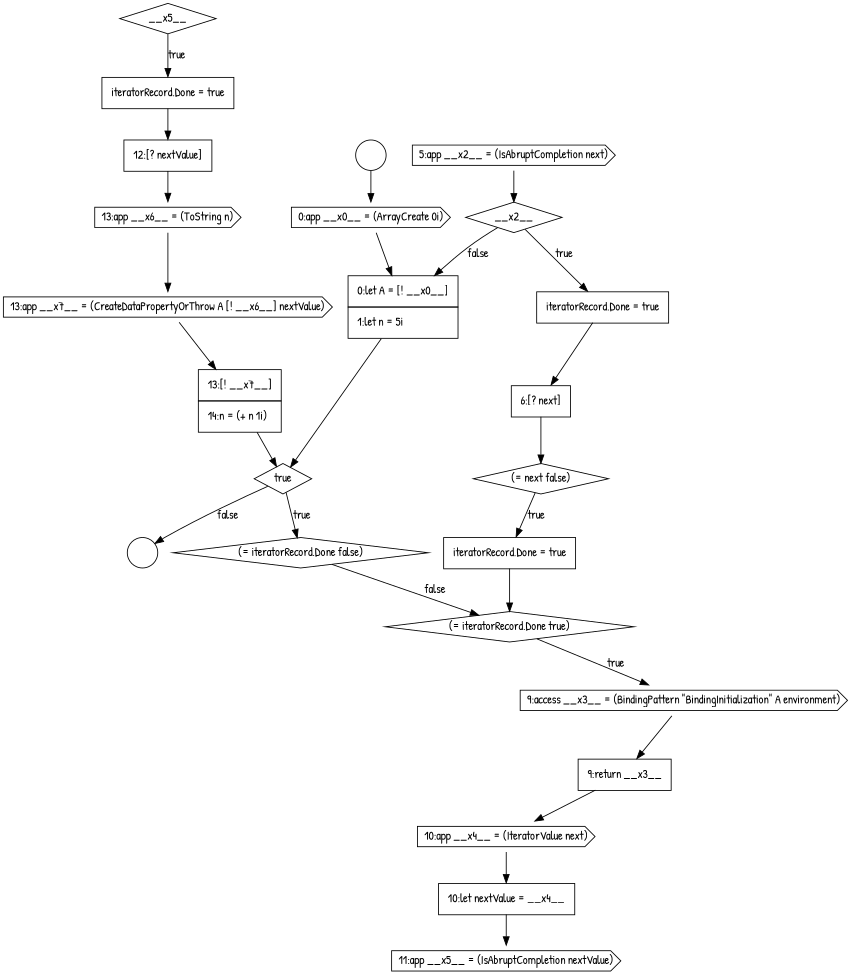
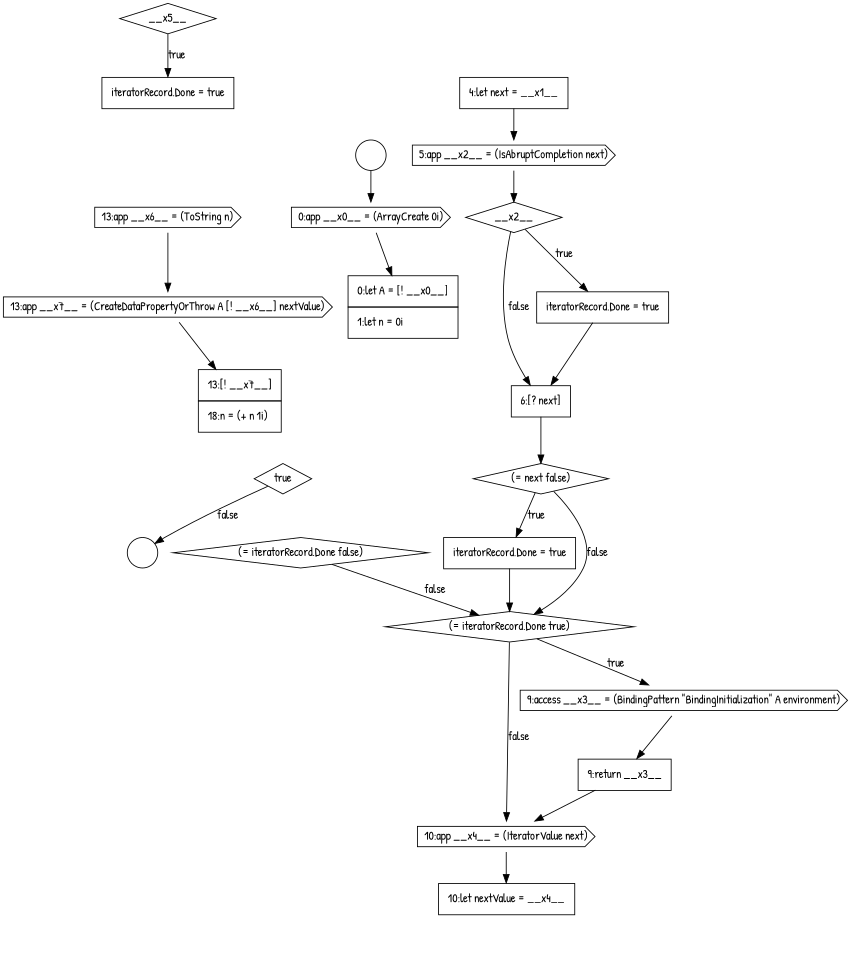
none -> (514, 93)
(168, 155) -> none
(468, 247) -> (504, 307)
(381, 322) -> (381, 322)
(338, 399) -> none
(238, 416) -> (238, 416)
(265, 446) -> none
(291, 511) -> none
none -> (587, 555)
none -> (508, 727)
(506, 961) -> none
